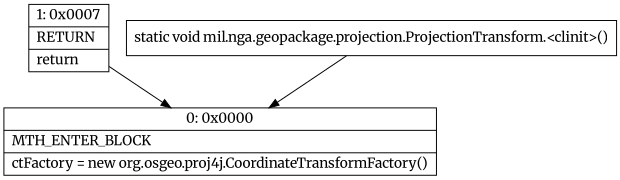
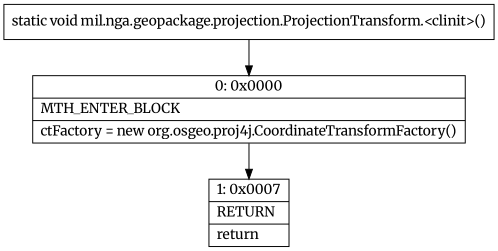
(136, 84) -> (249, 156)
